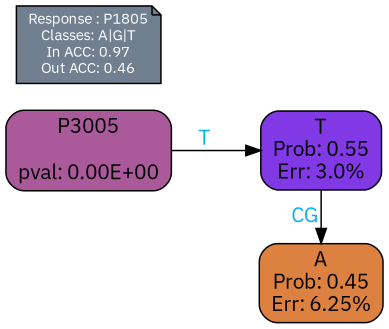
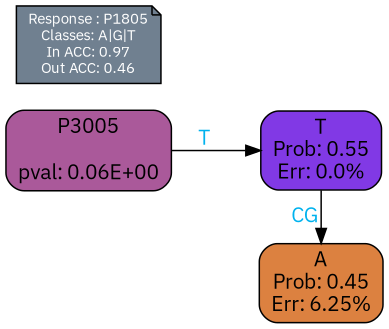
(89, 151) -> (89, 151)
(321, 151) -> (321, 151)
